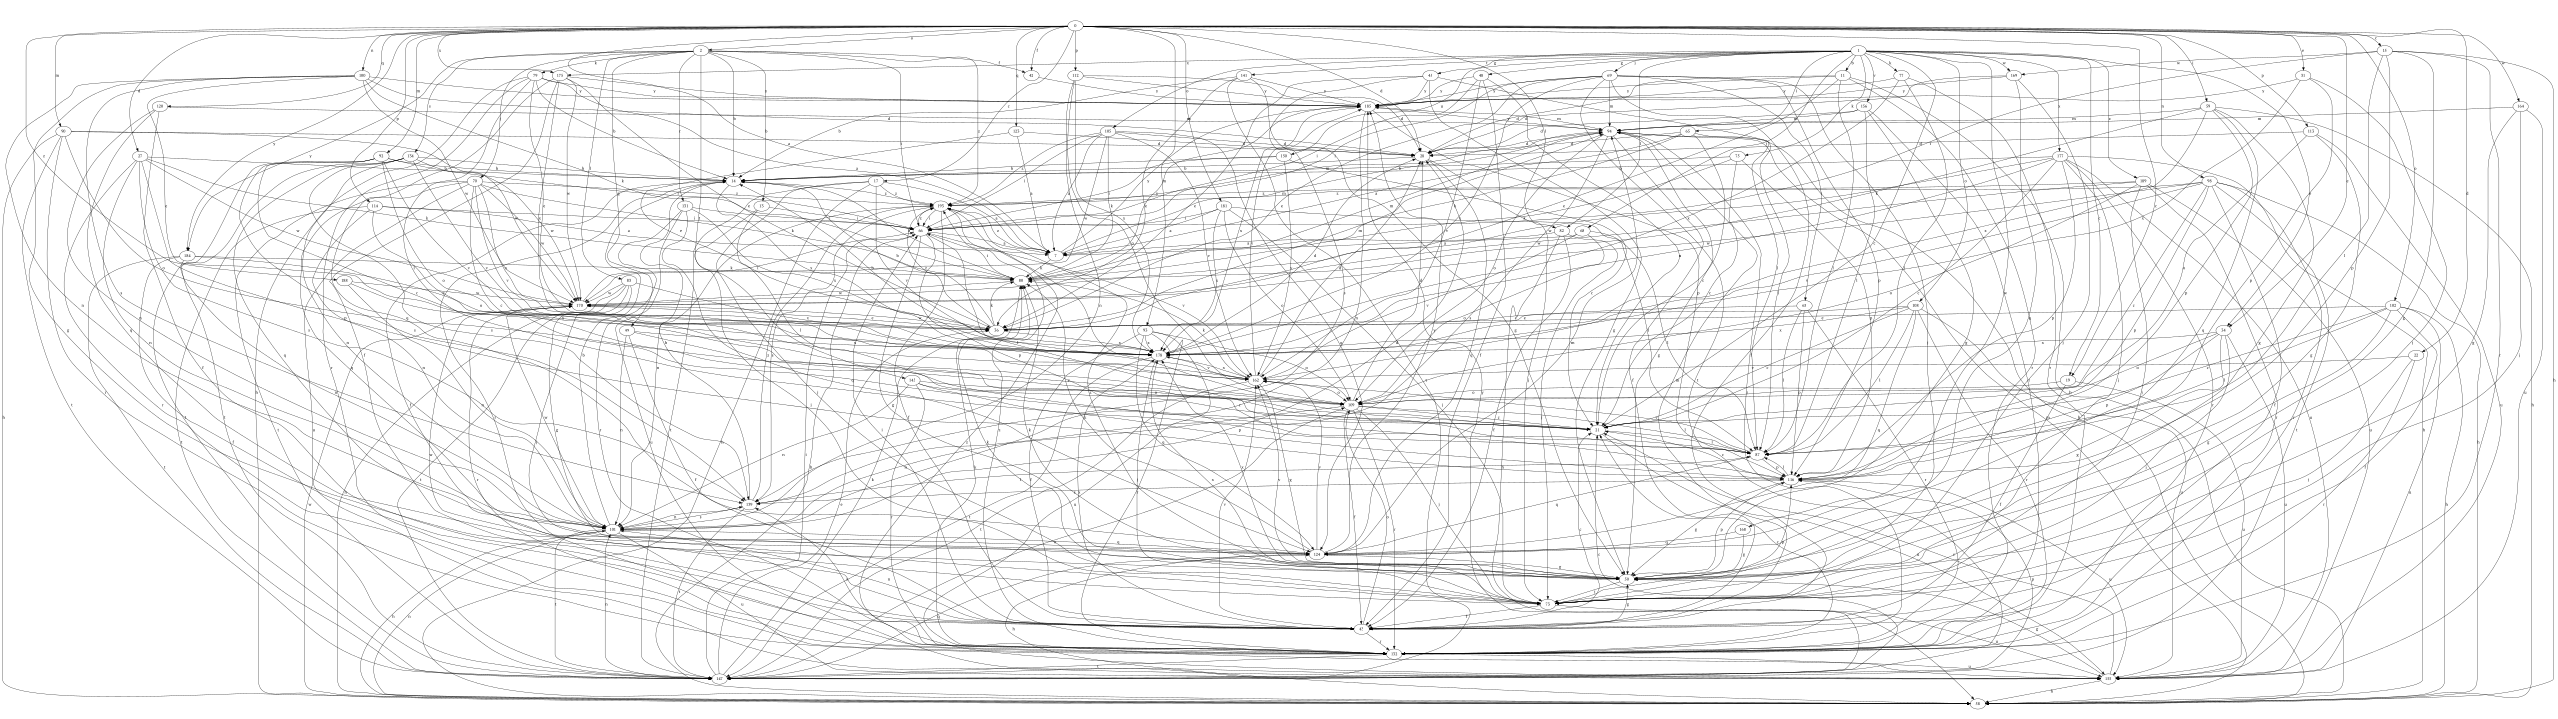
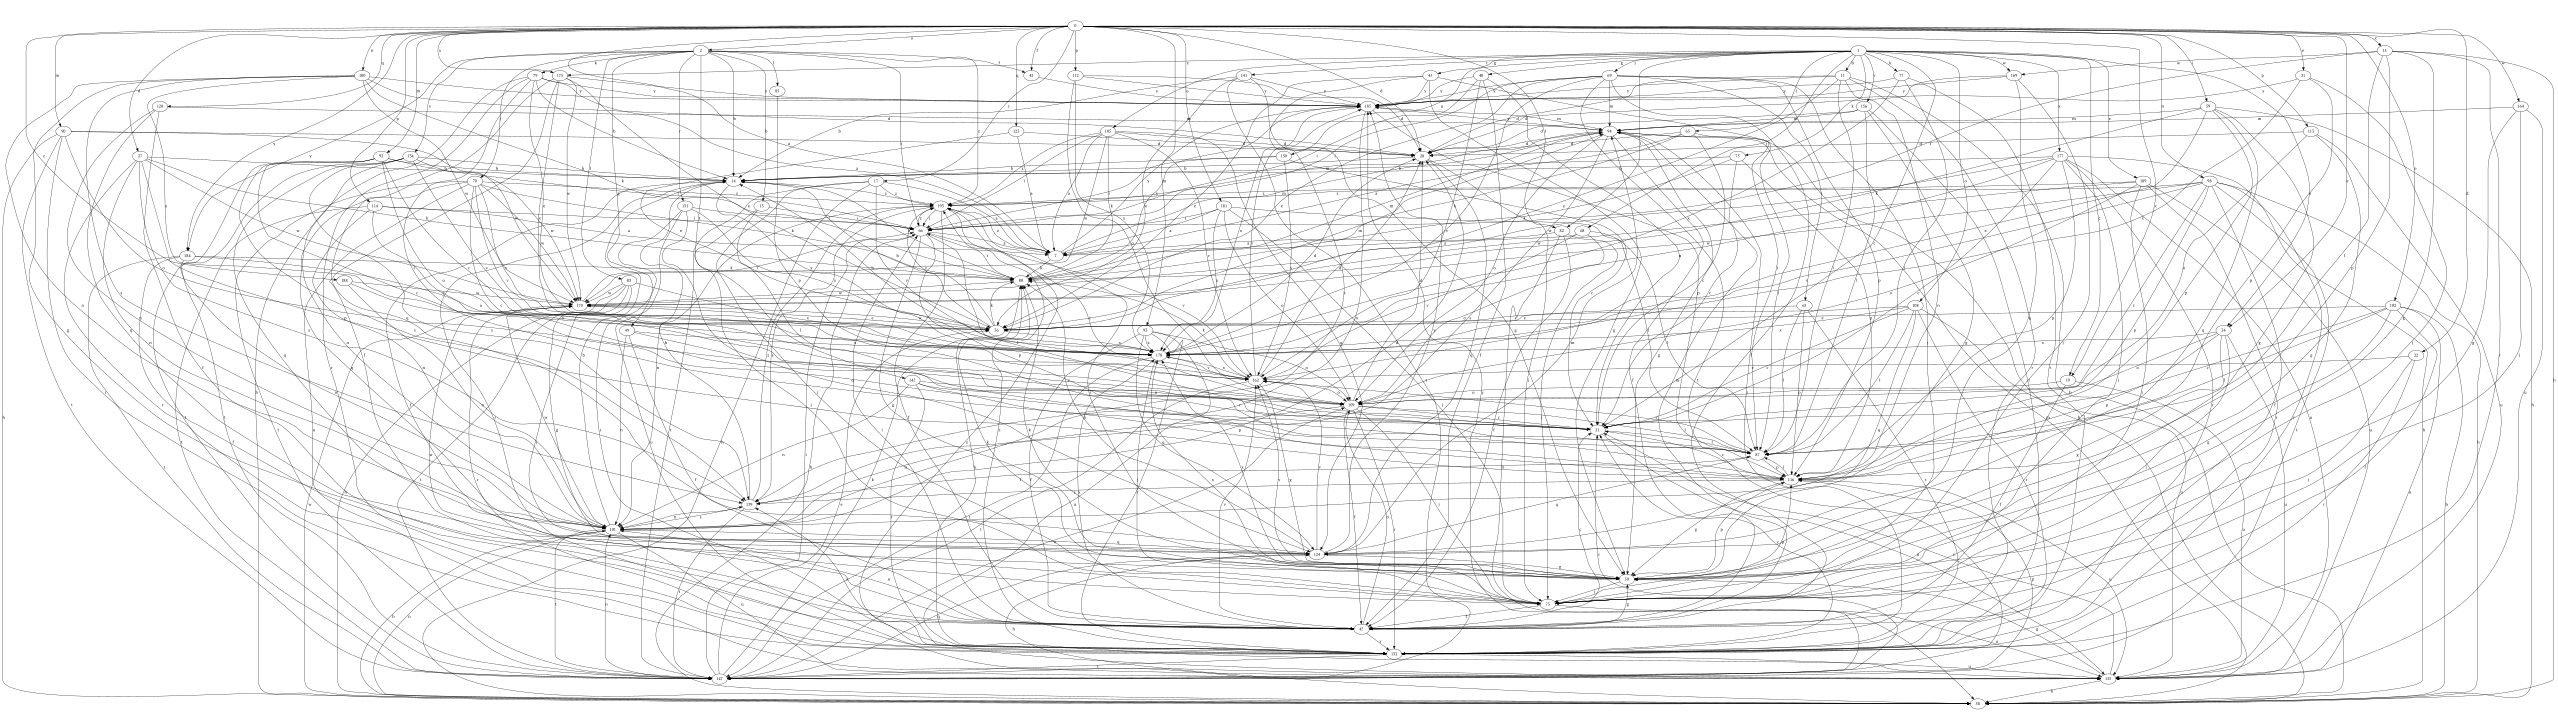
none -> (777, 91)
(947, 418) -> (1463, 499)
(1743, 530) -> none
